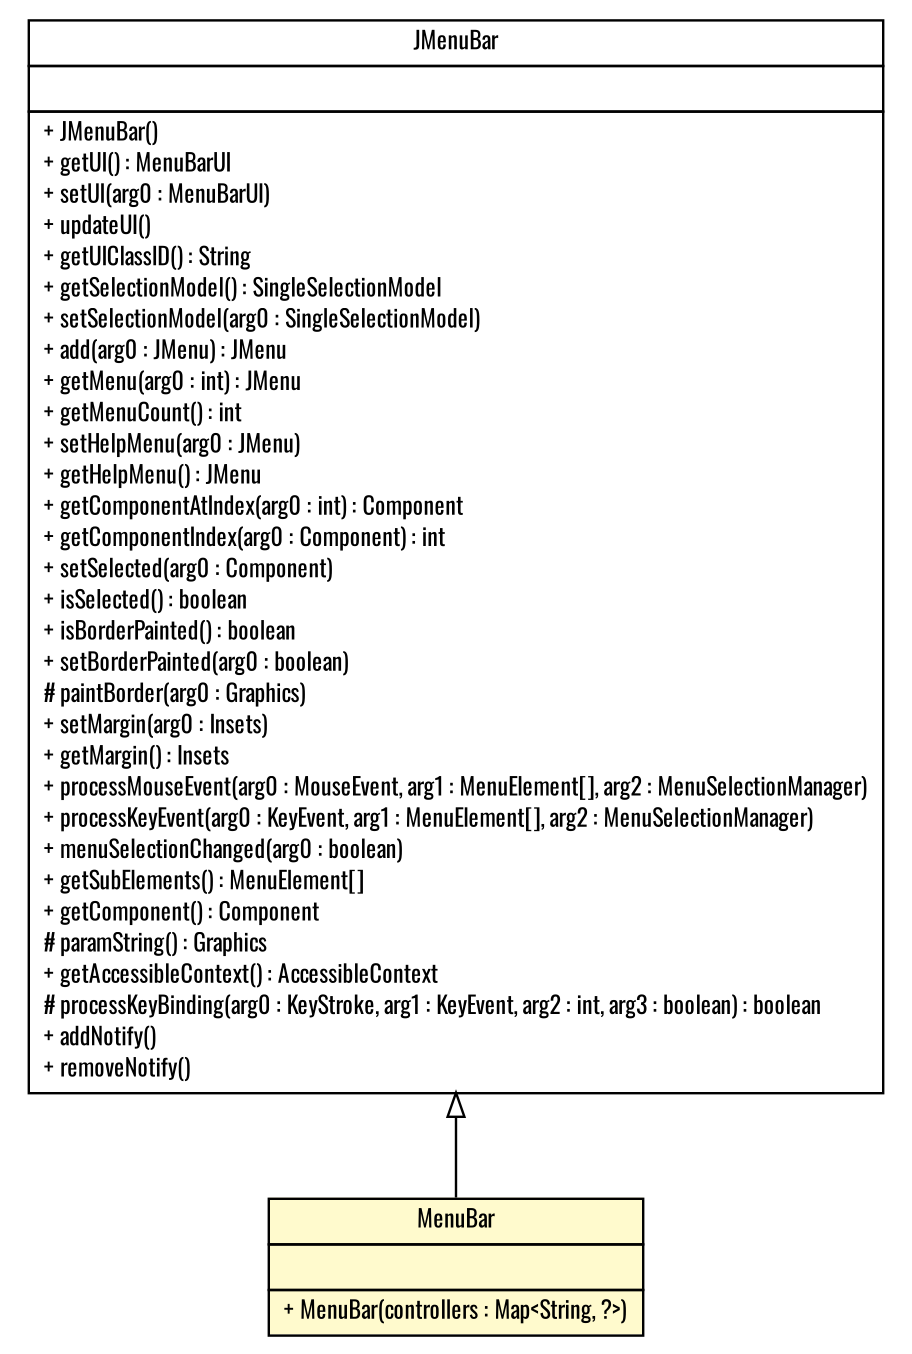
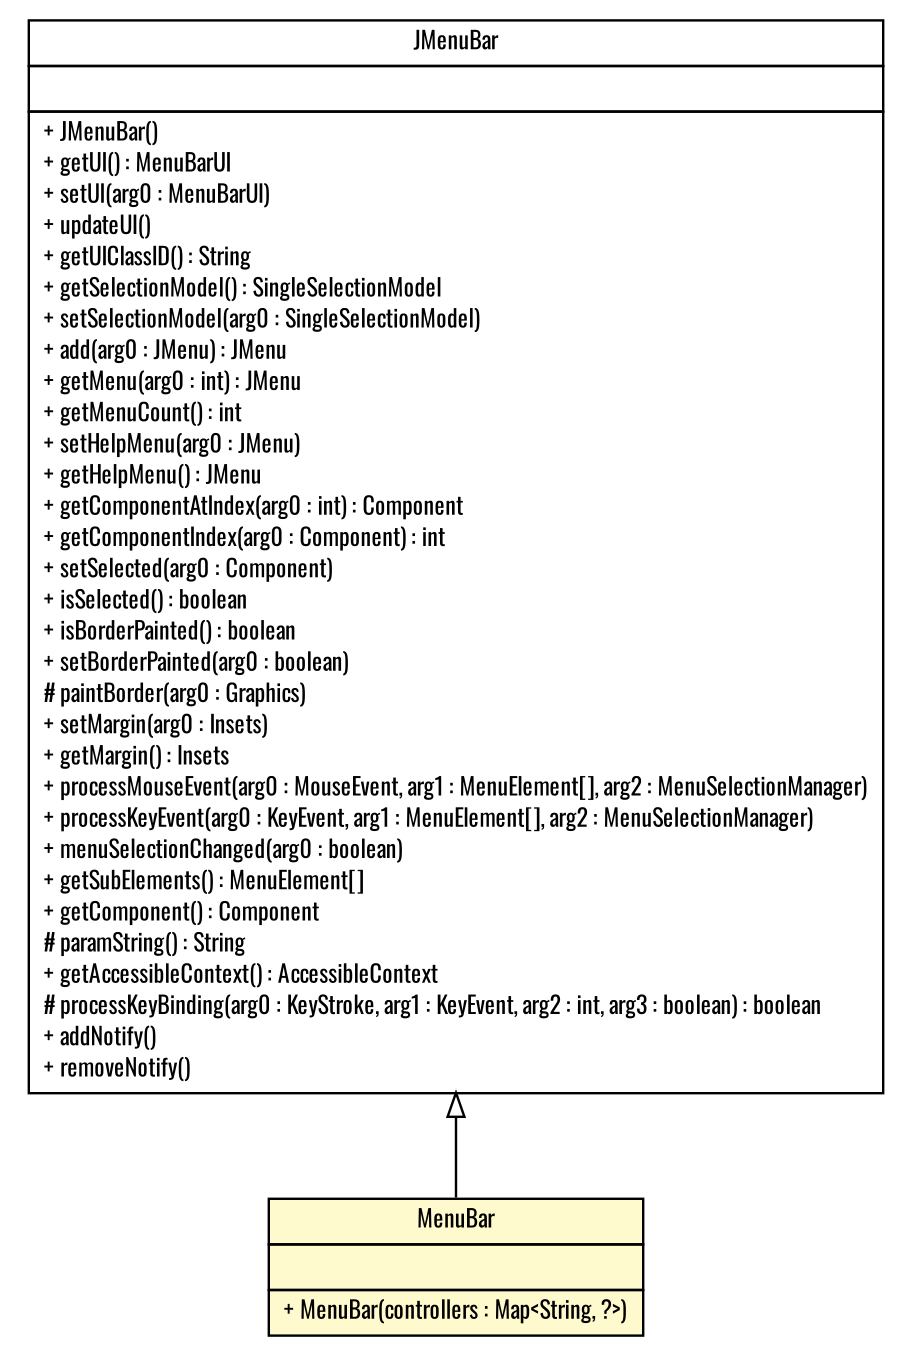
(156, 944) -> (145, 944)
